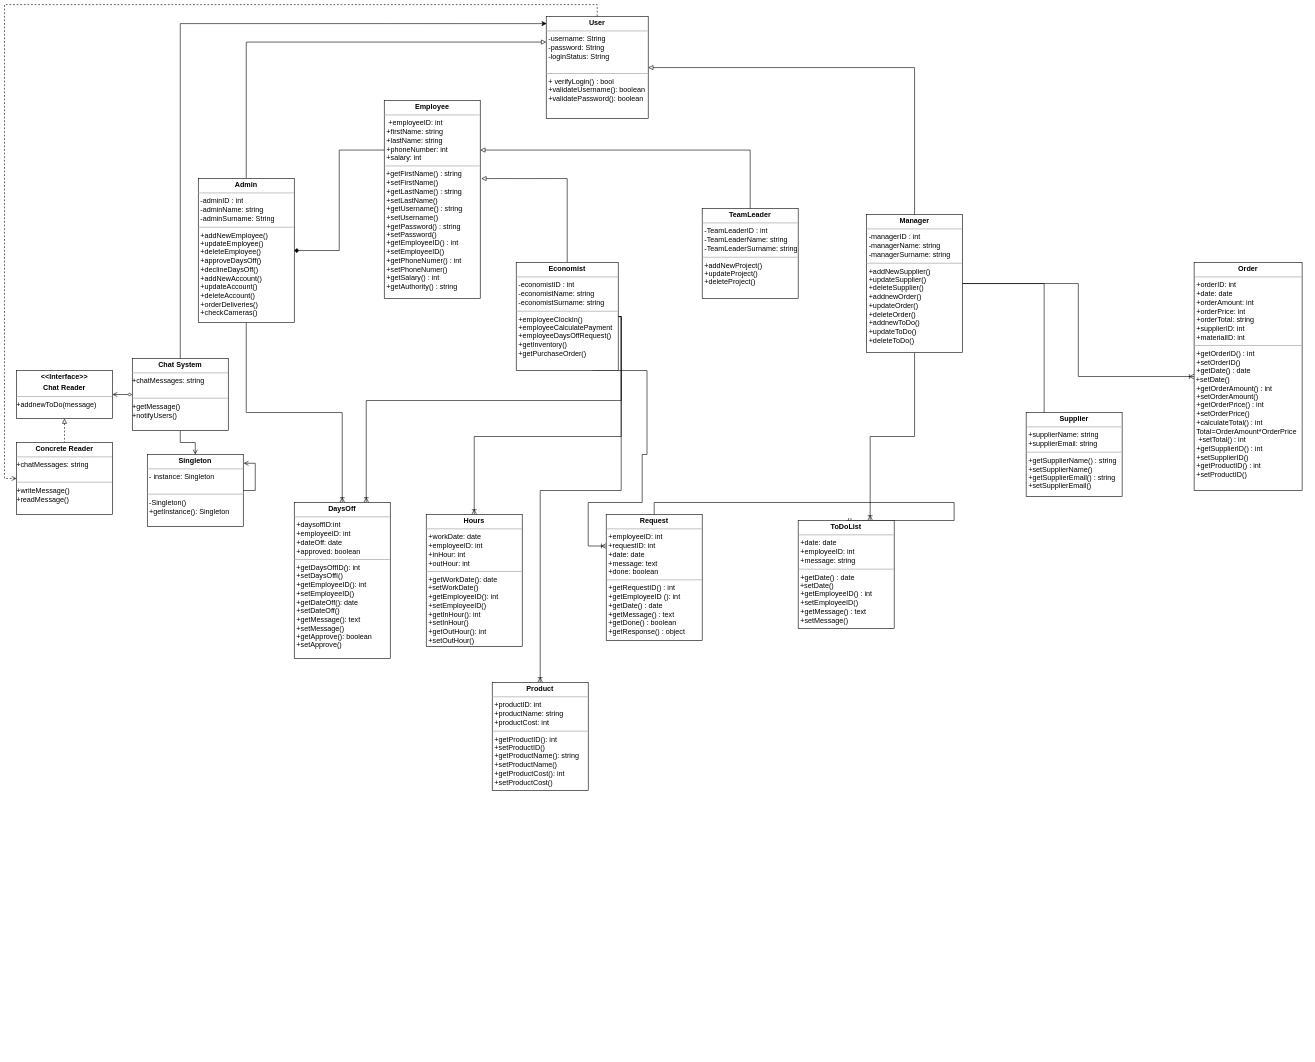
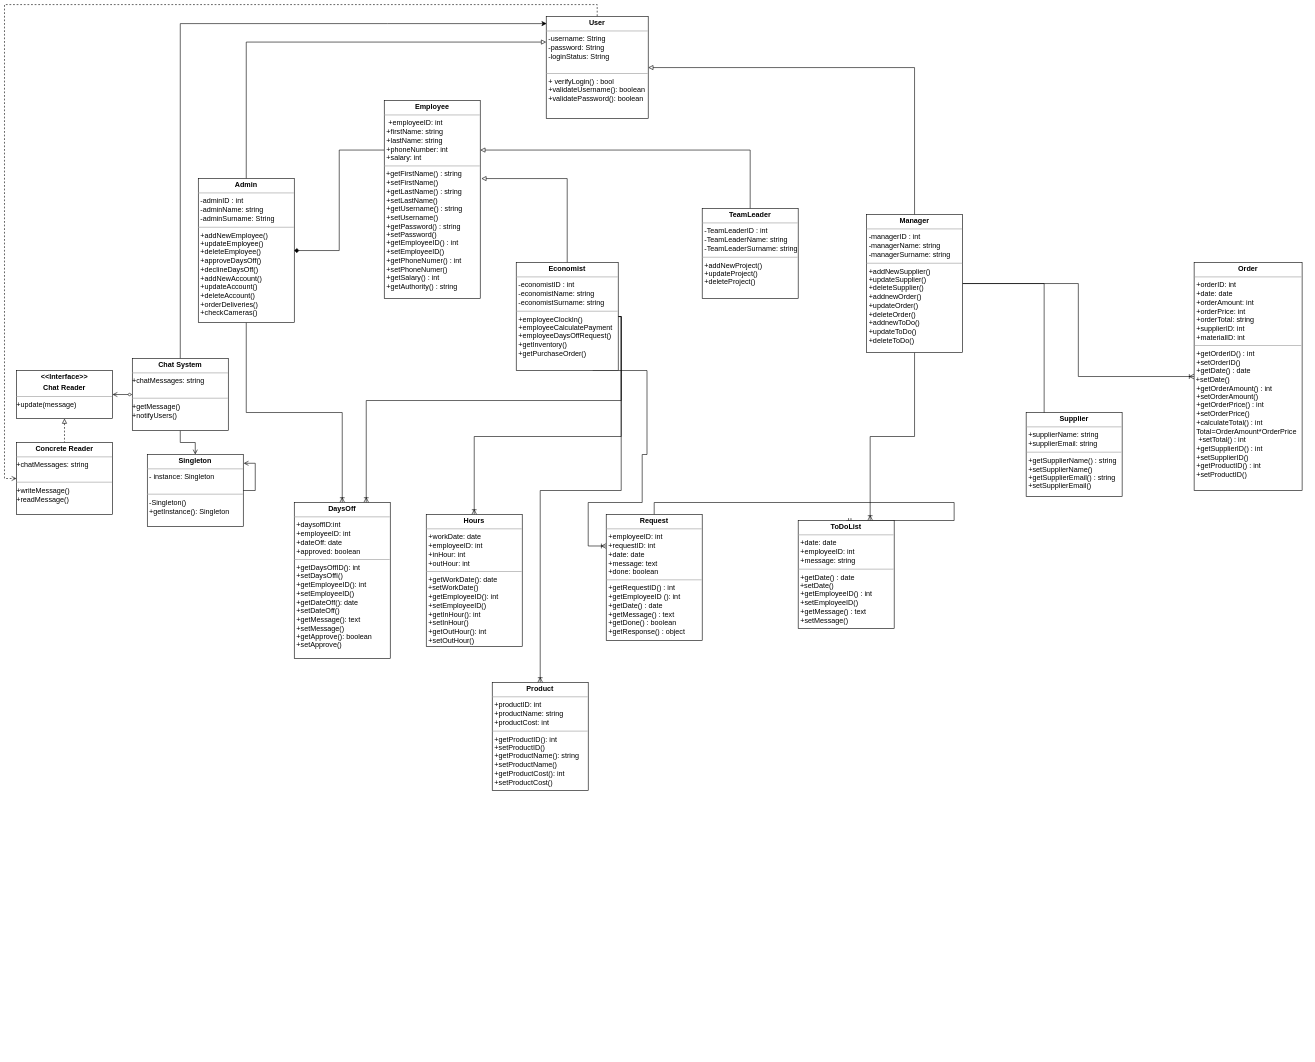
(57, 383) -> (49, 383)
